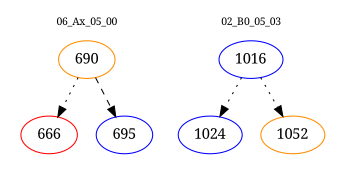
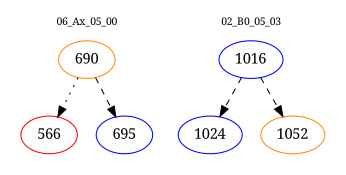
(233, 92) -> (233, 92)
(269, 92) -> (269, 92)
(49, 135) -> (49, 135)
